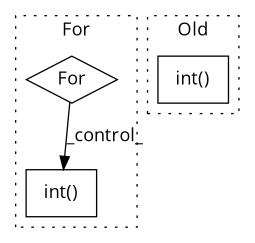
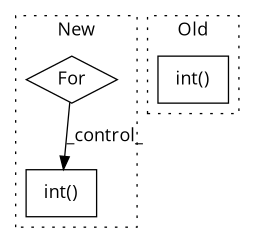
(76, 31) -> (76, 31)
